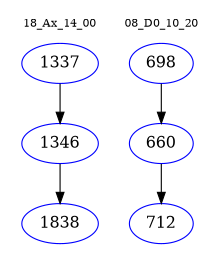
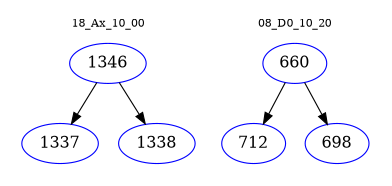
(60, 24) -> (108, 24)
(60, 98) -> (87, 98)
(161, 98) -> (313, 98)
(60, 224) -> (157, 144)
